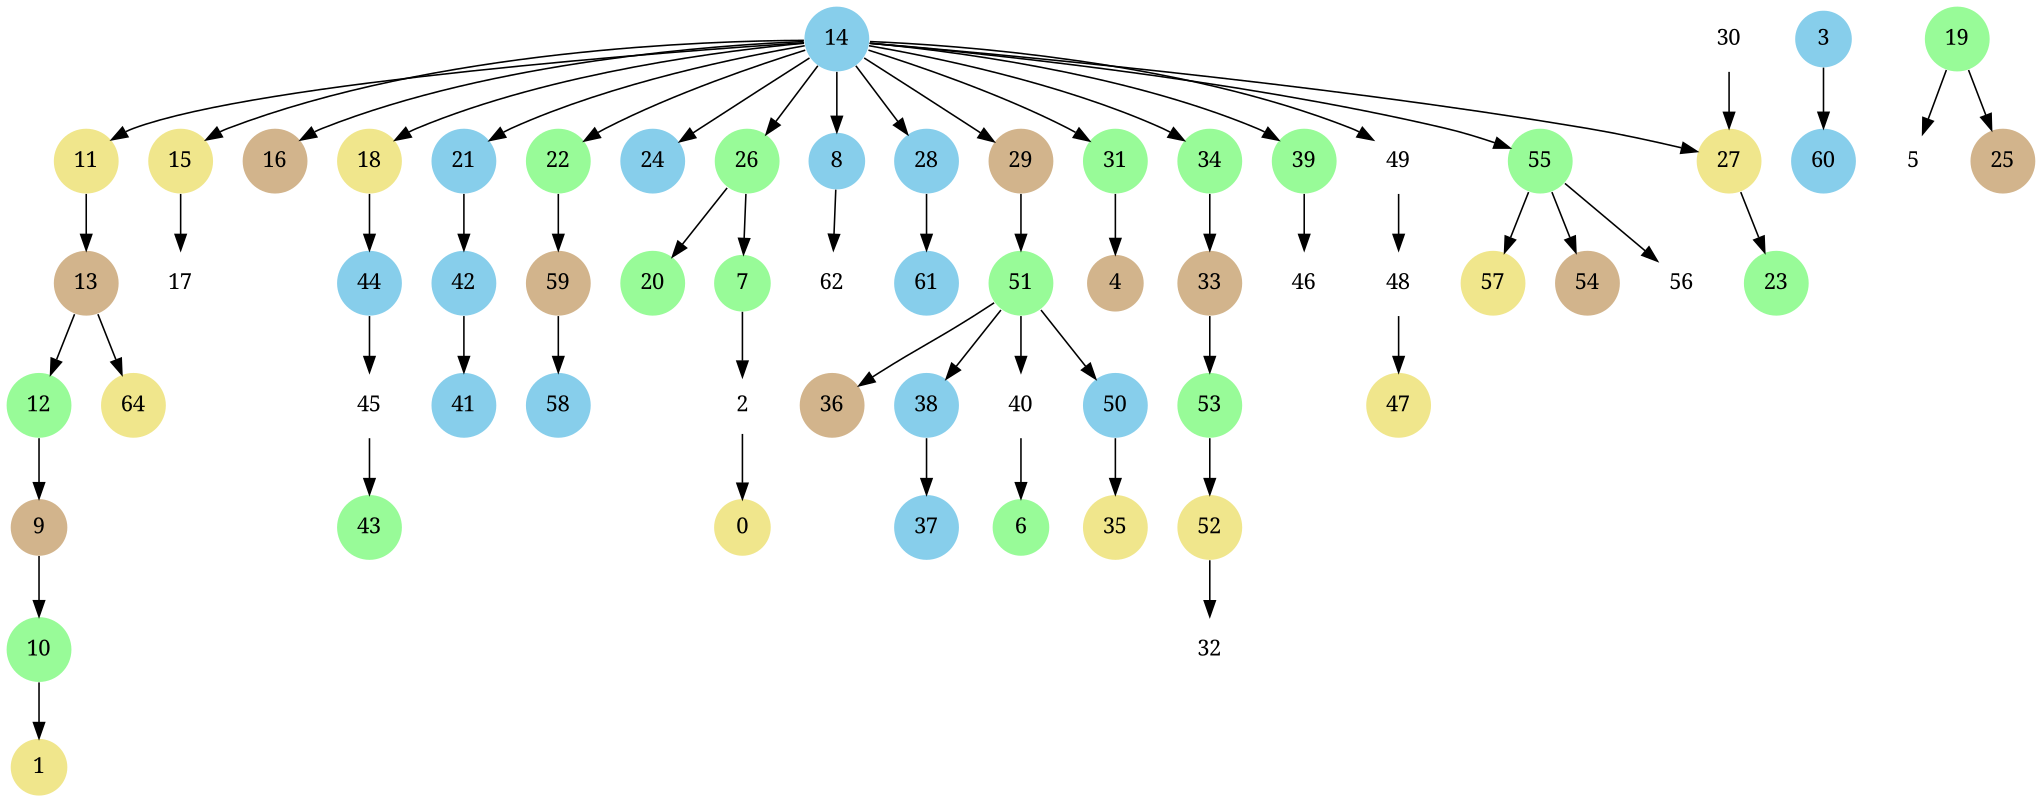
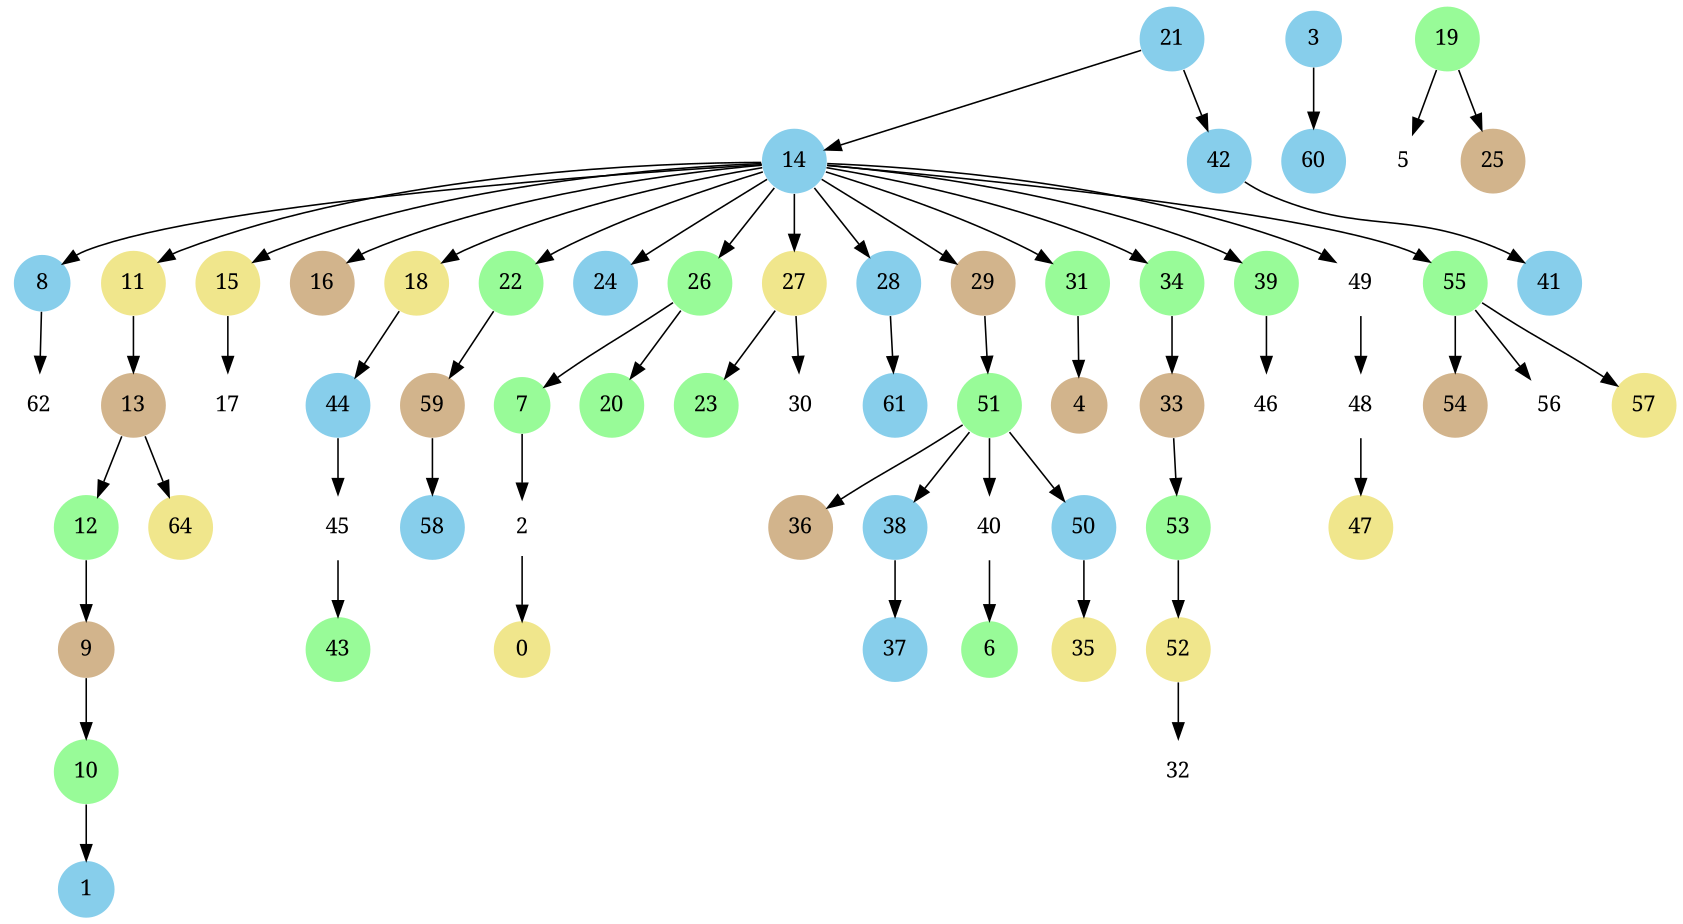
(651, 80) -> (991, 98)
(1729, 92) -> (797, 336)
(39, 767) -> (86, 889)
